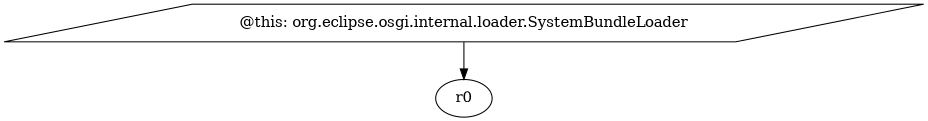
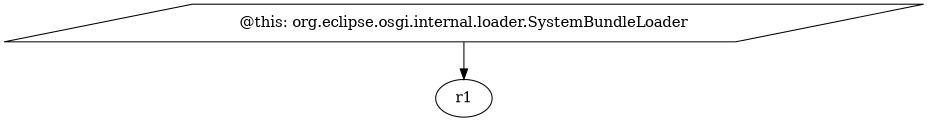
(464, 98) -> (464, 98)
